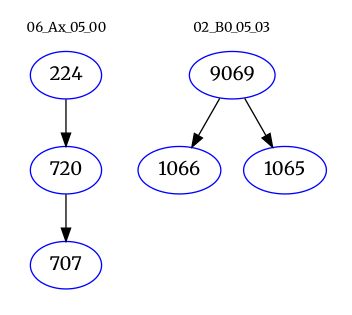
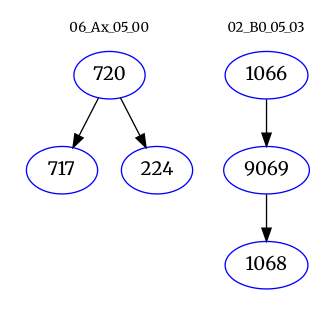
(66, 116) -> (130, 117)
(209, 117) -> (267, 116)
(285, 170) -> (267, 265)
(66, 265) -> (62, 170)
